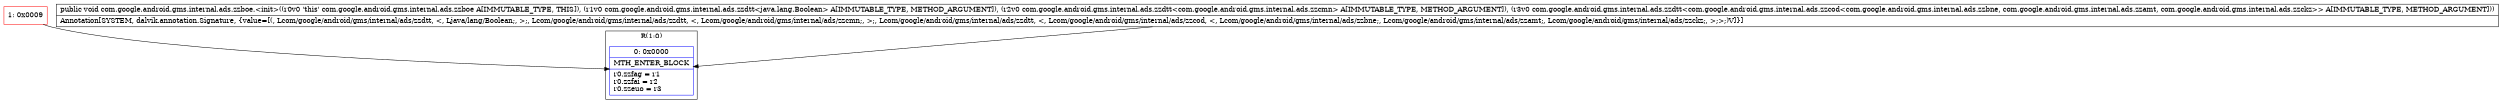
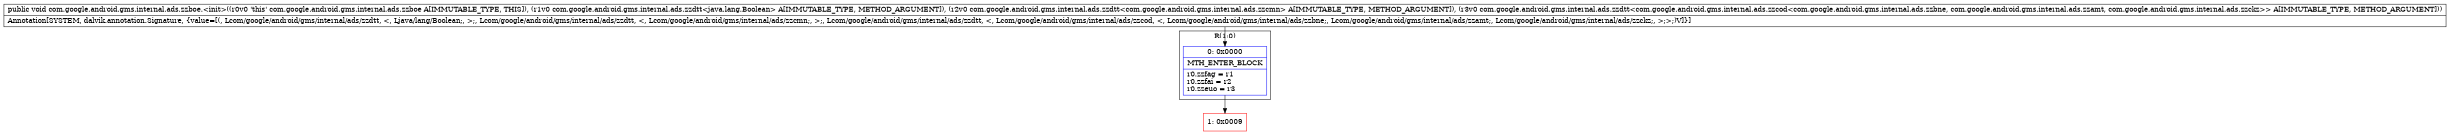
(323, 56) -> (1225, 102)
